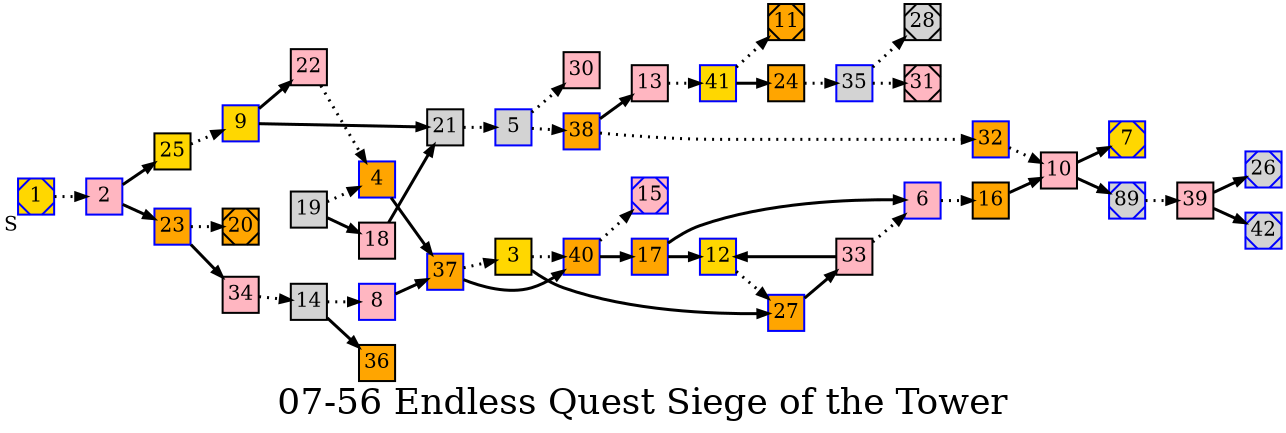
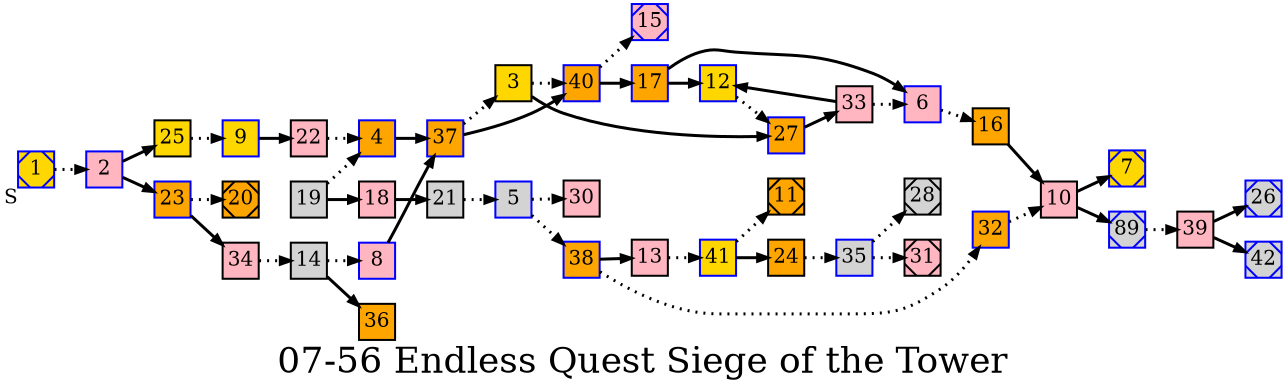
(334, 125) -> none
